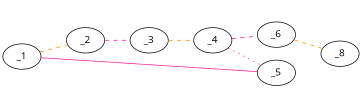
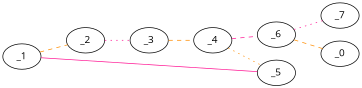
none -> (340, 16)
(117, 40) -> (117, 40)
(340, 54) -> (340, 54)
(245, 57) -> (245, 57)
